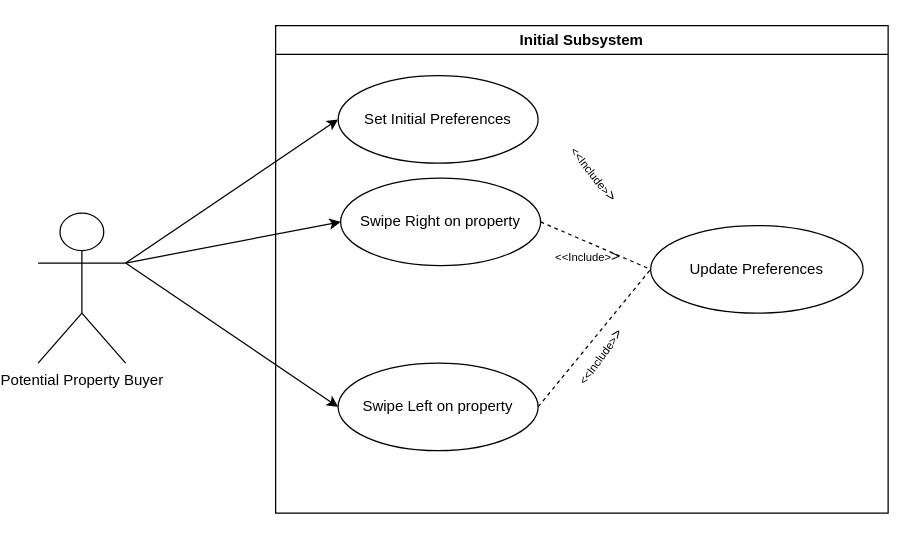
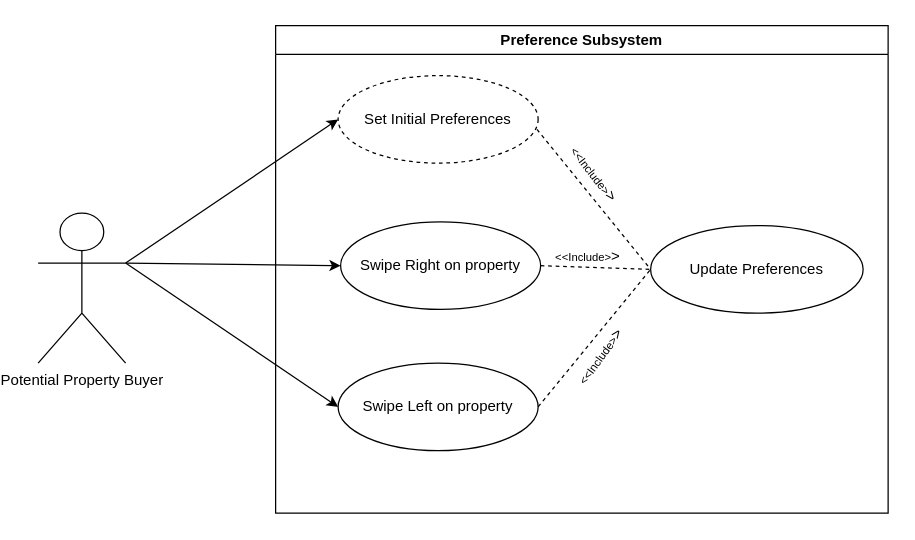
(582, 41) -> (582, 41)
(438, 119) -> (438, 119)
none -> (593, 198)
(441, 222) -> (441, 266)
